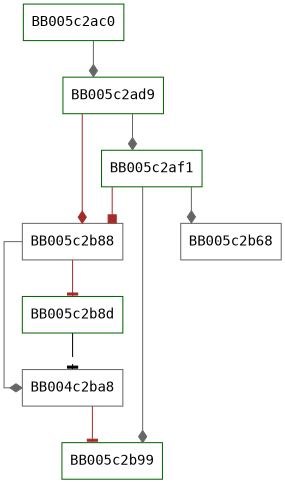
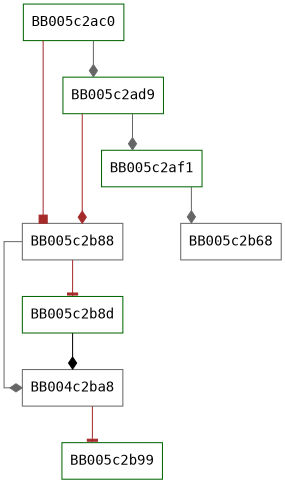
(112, 200) -> (43, 127)
(143, 309) -> none
(73, 345) -> (73, 345)
